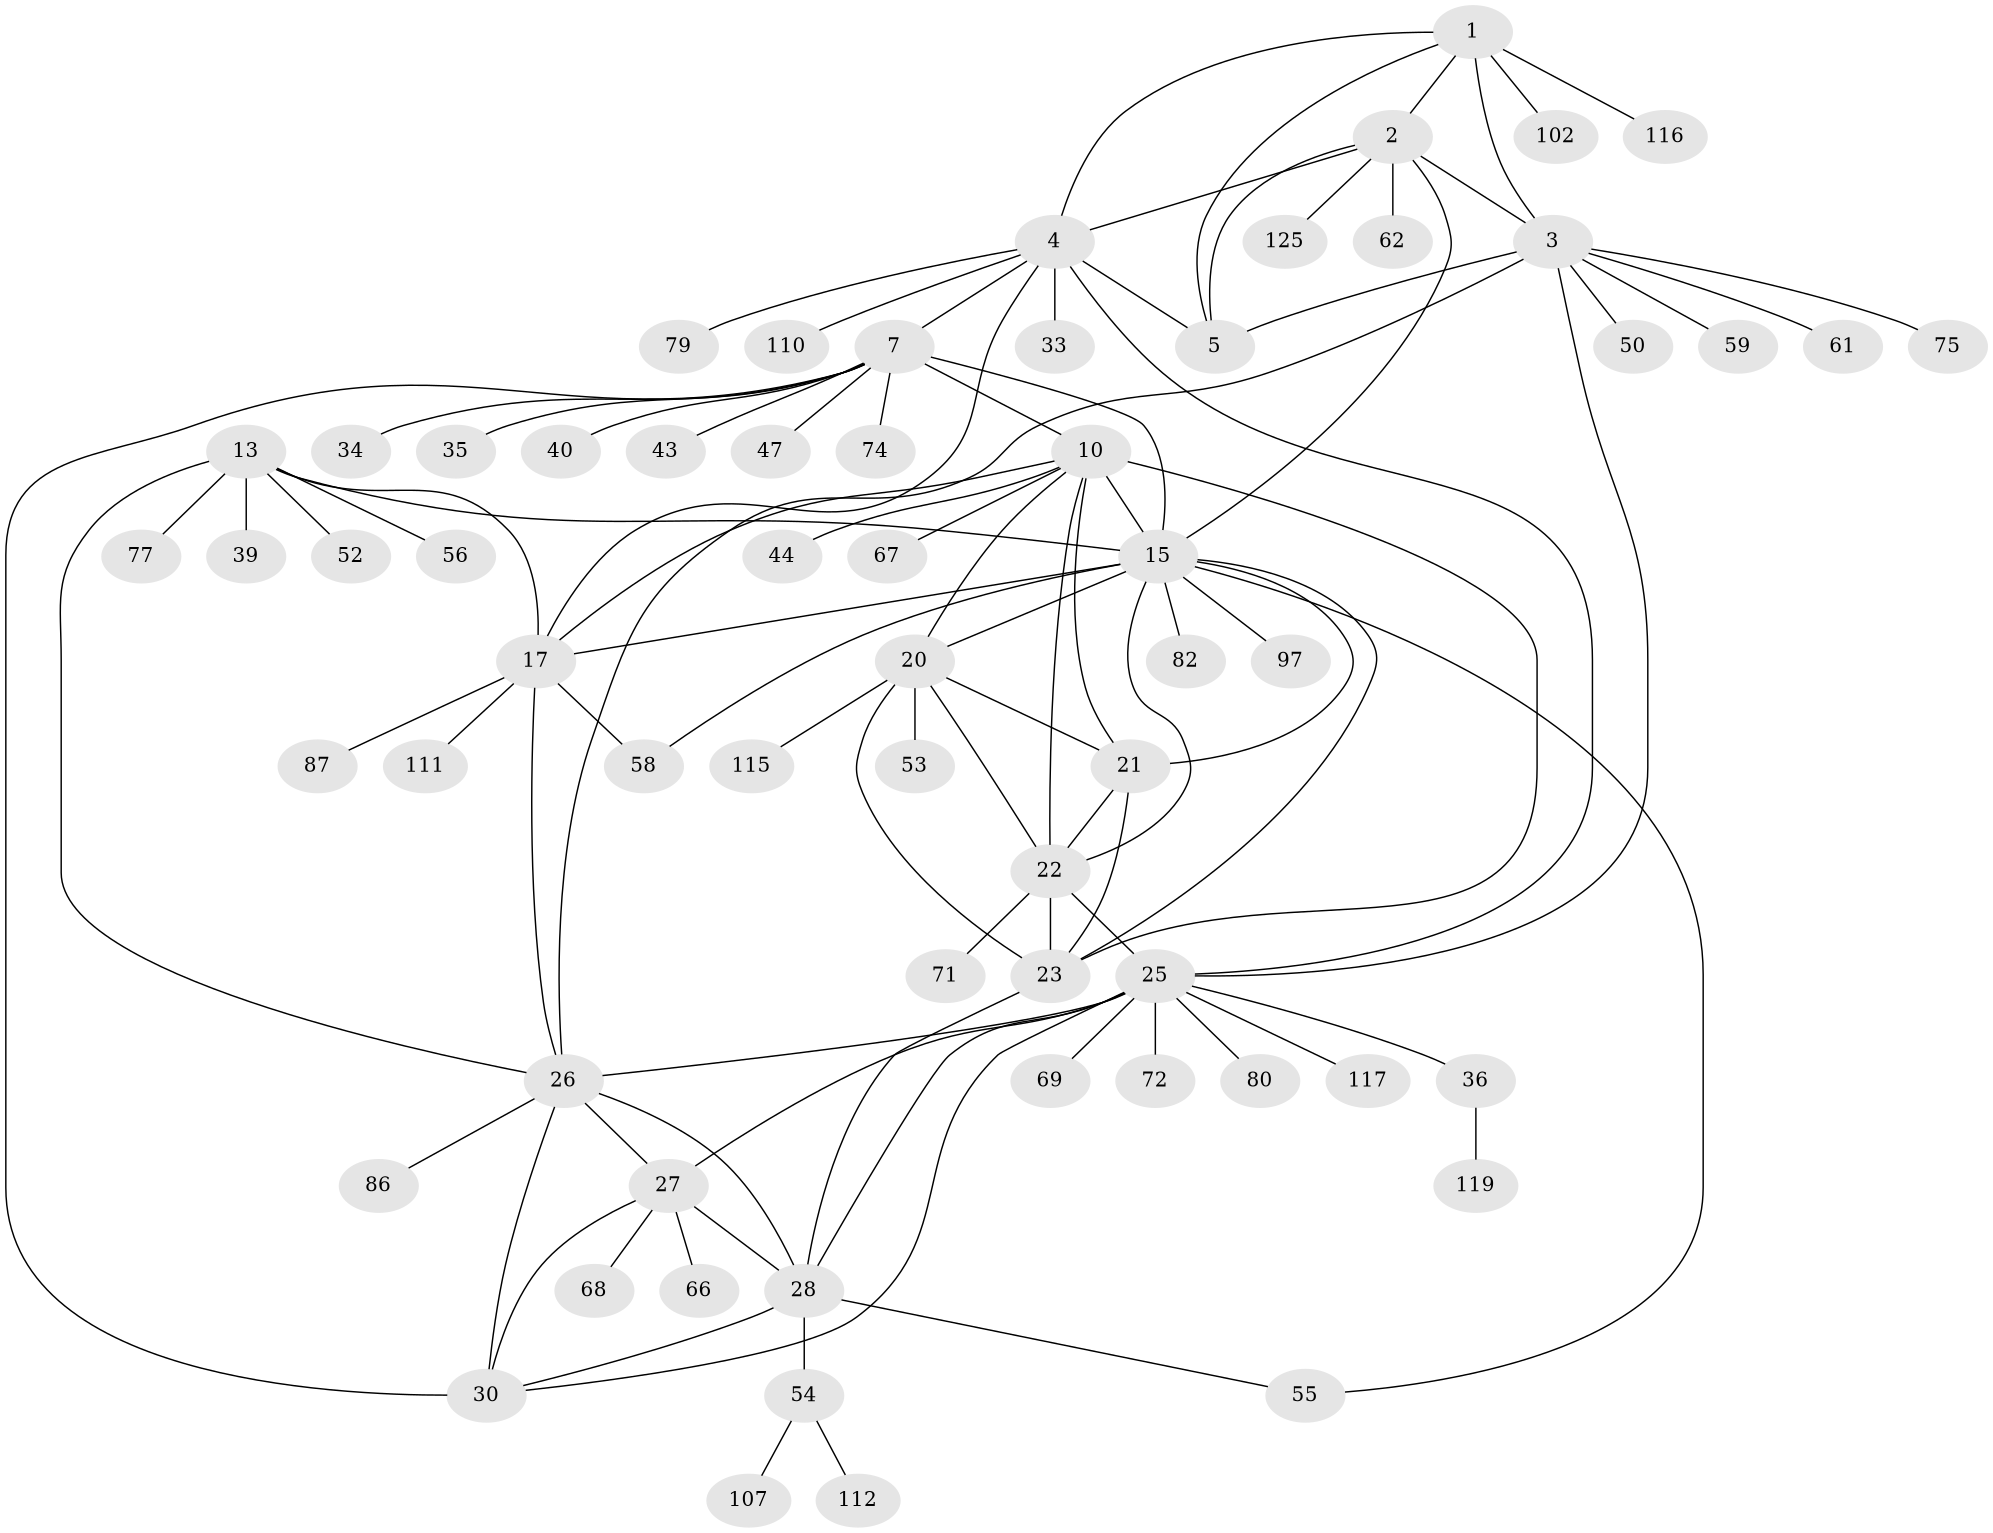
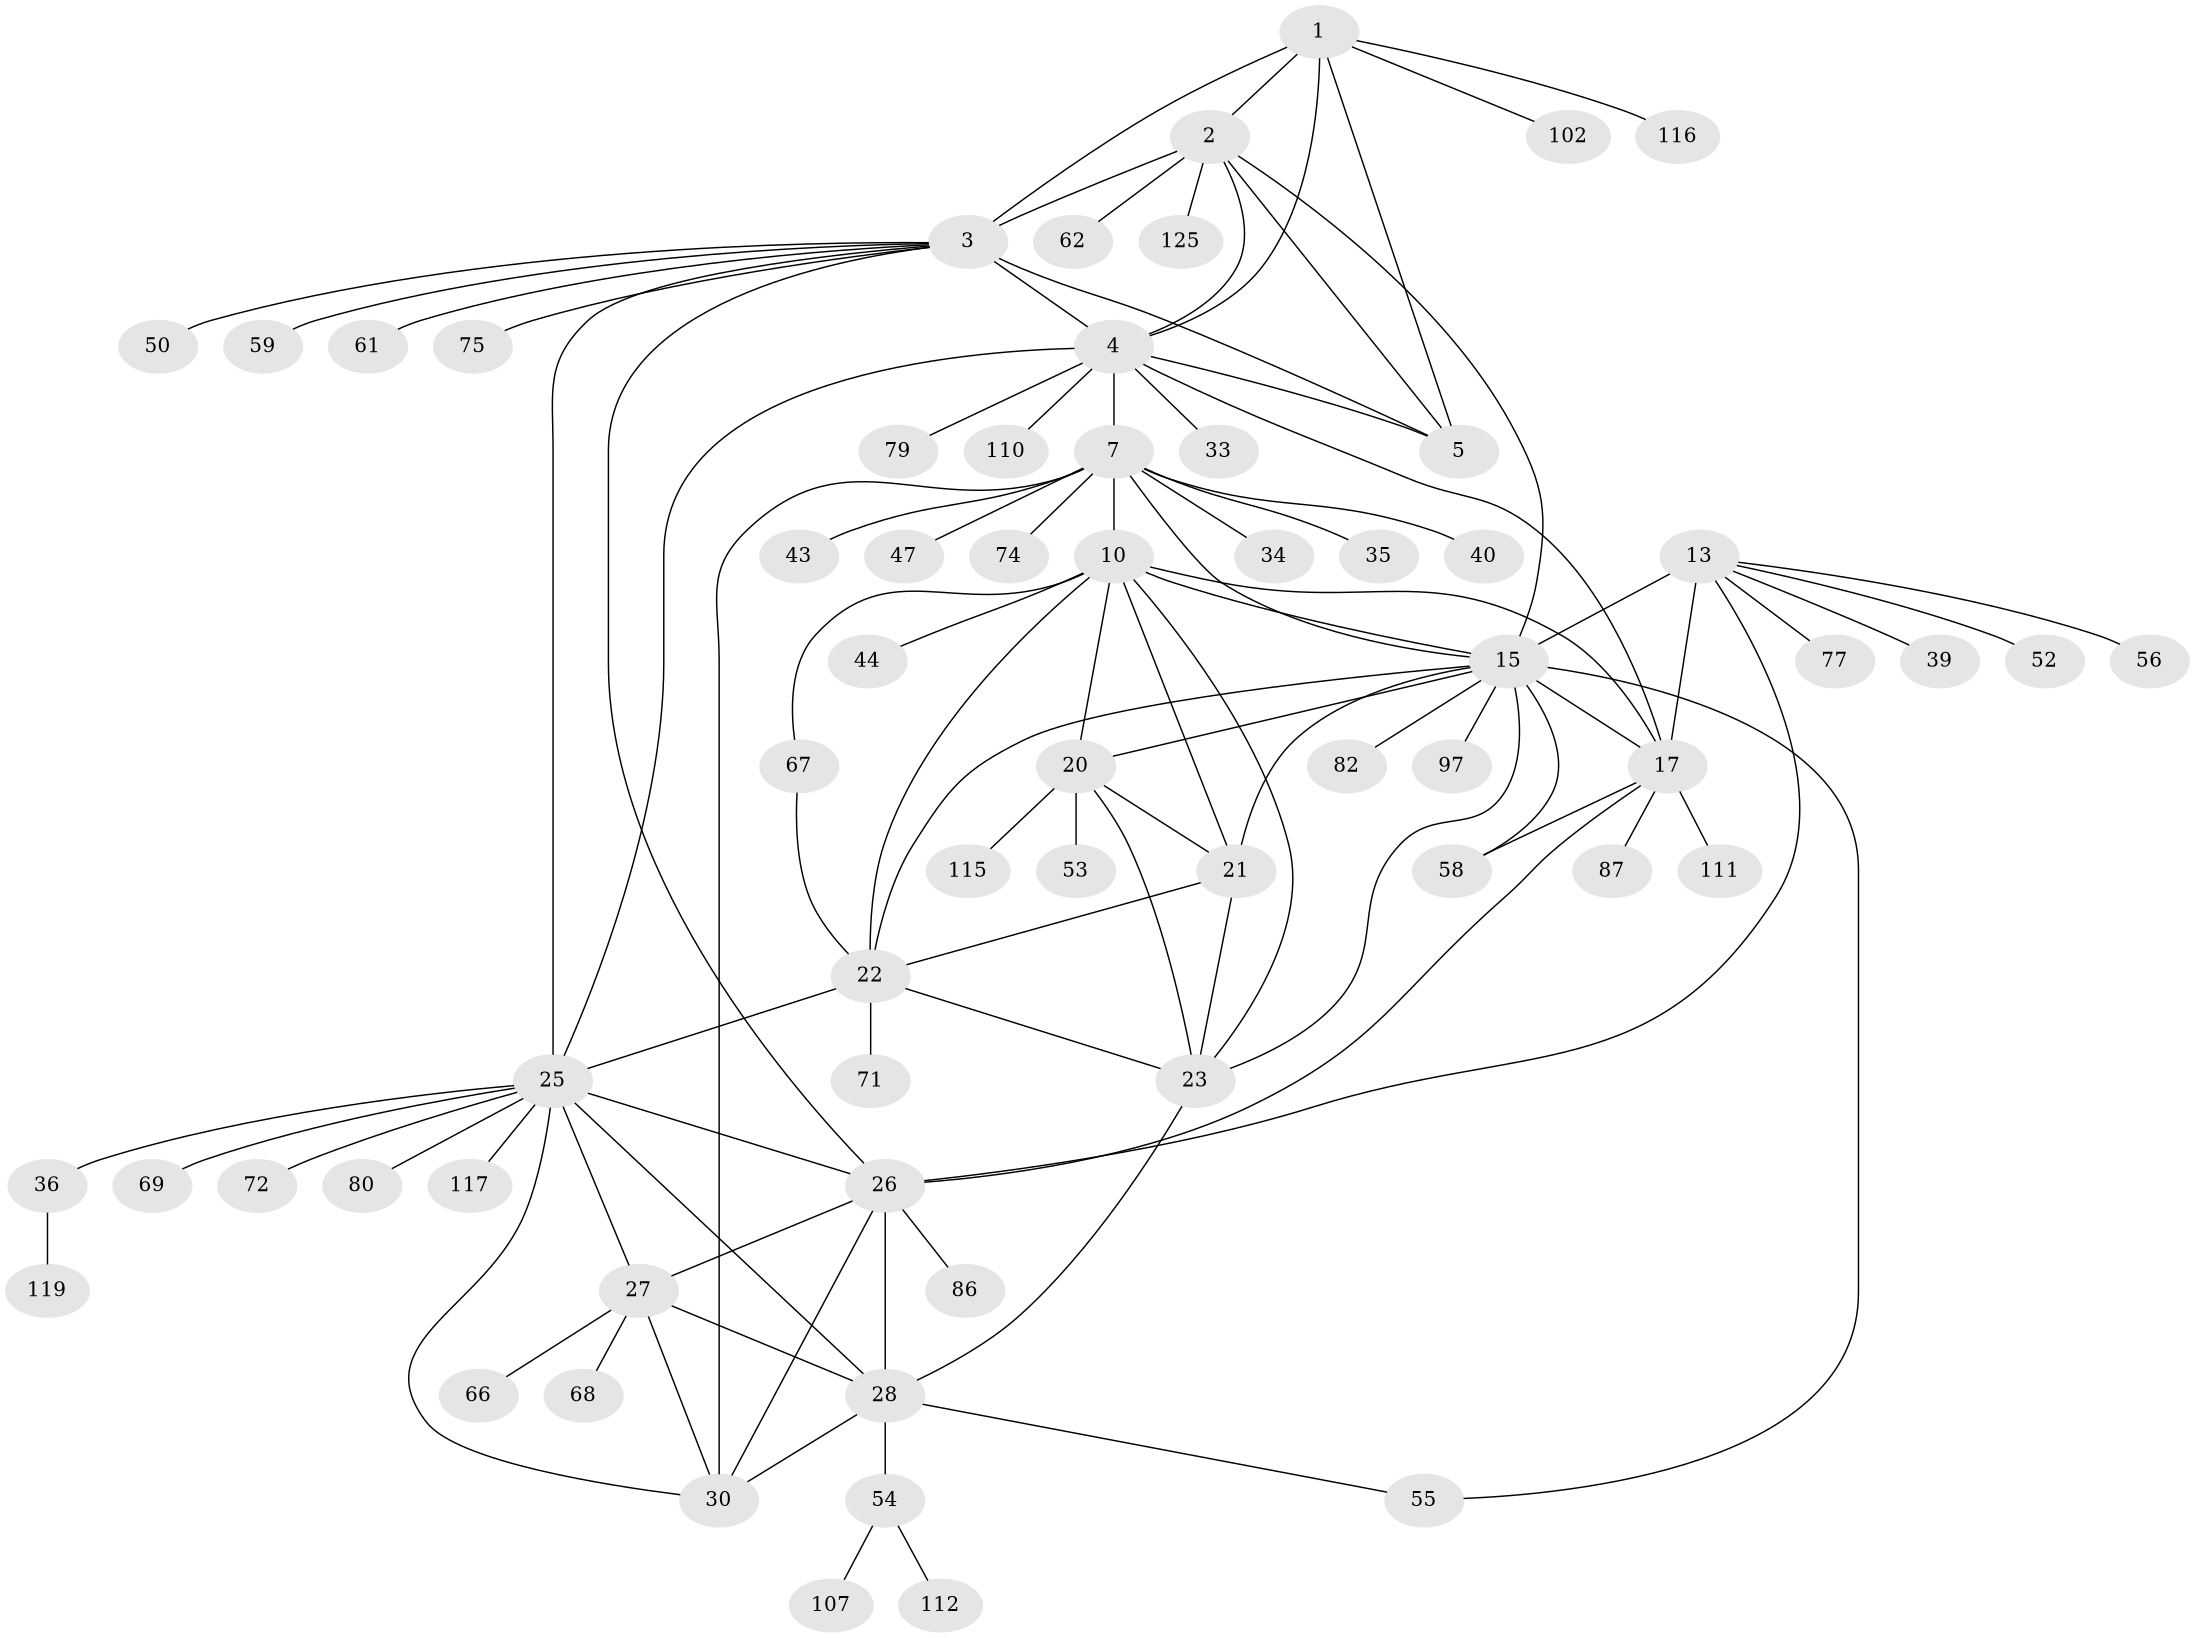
none -> (1041, 294)
(984, 766) -> (804, 880)
